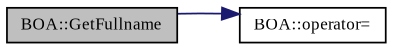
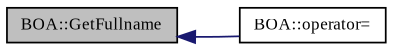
(200, 13) -> (217, 37)
